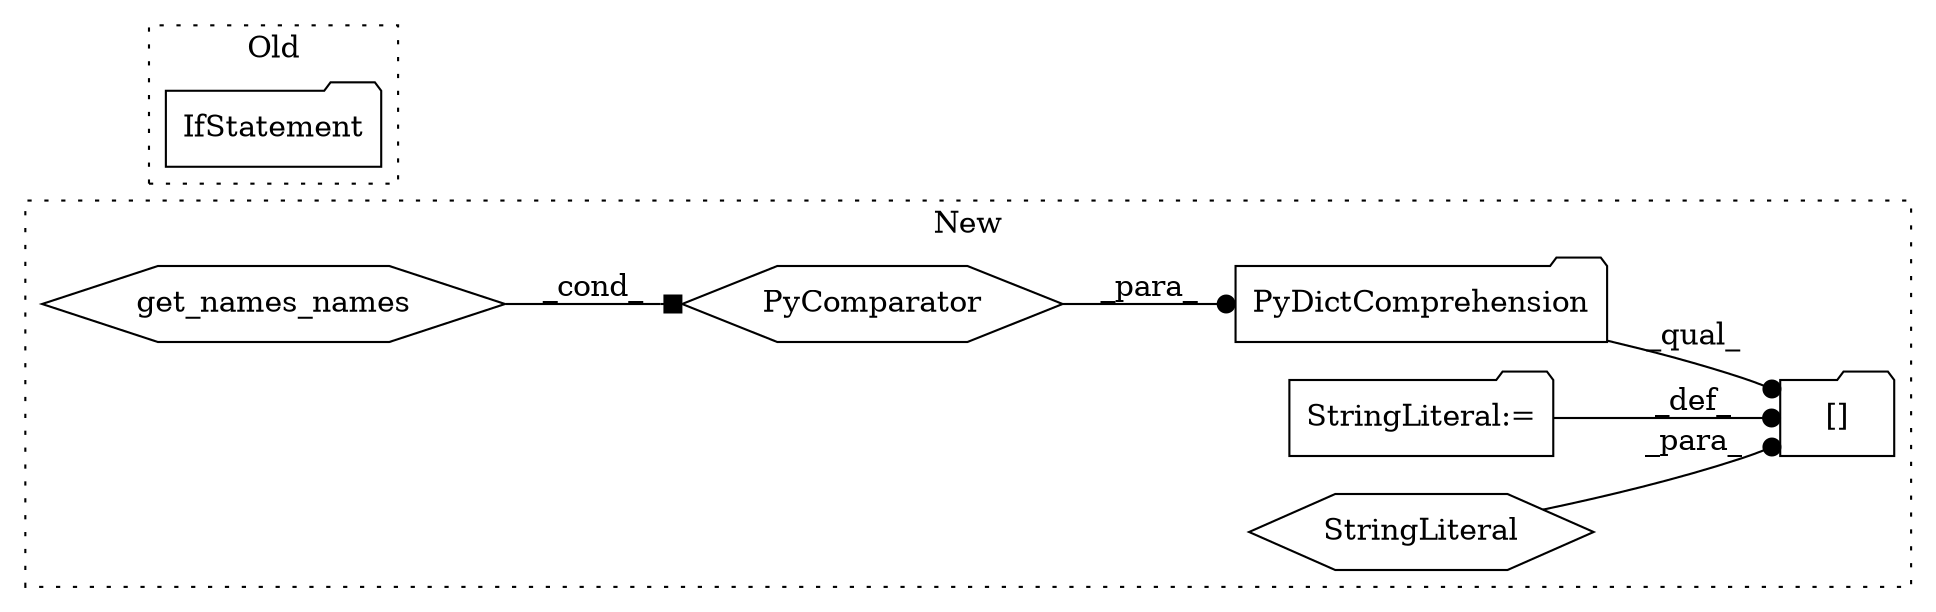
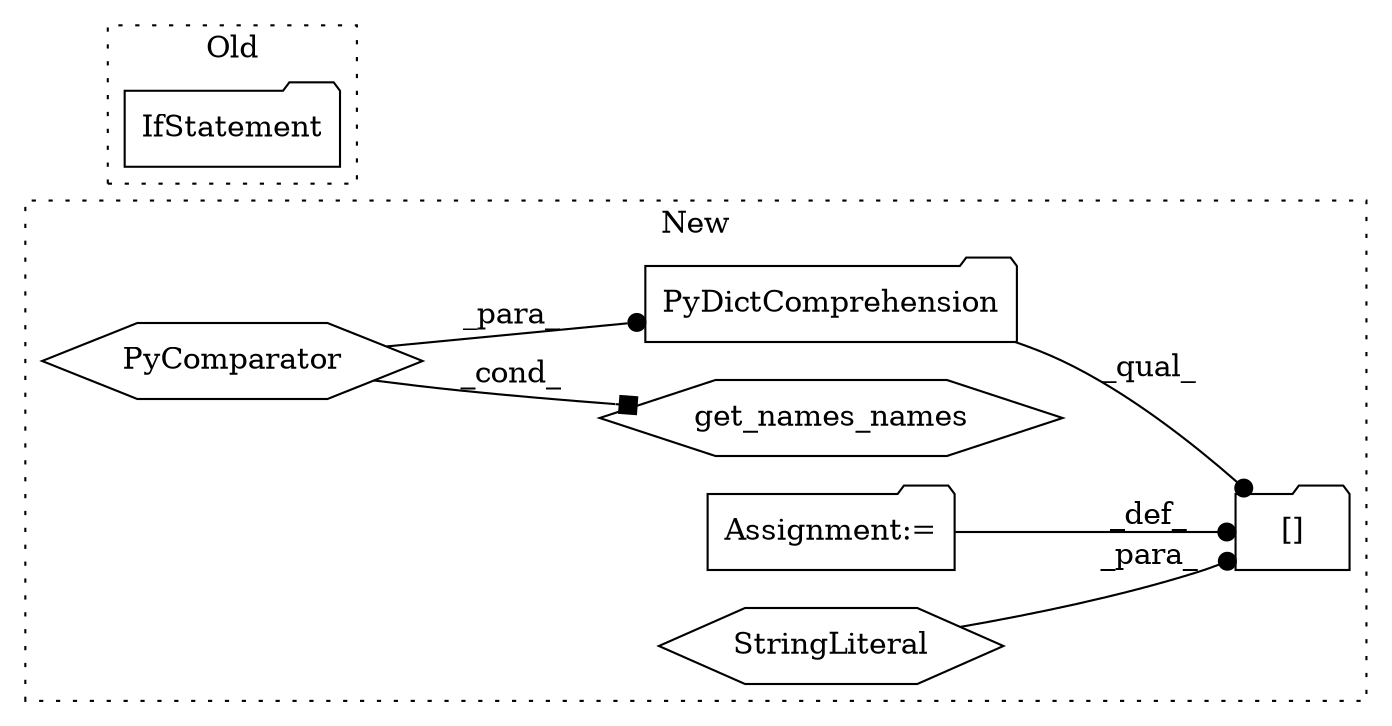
(583, 304) -> (494, 394)
(1421, 418) -> (831, 532)
